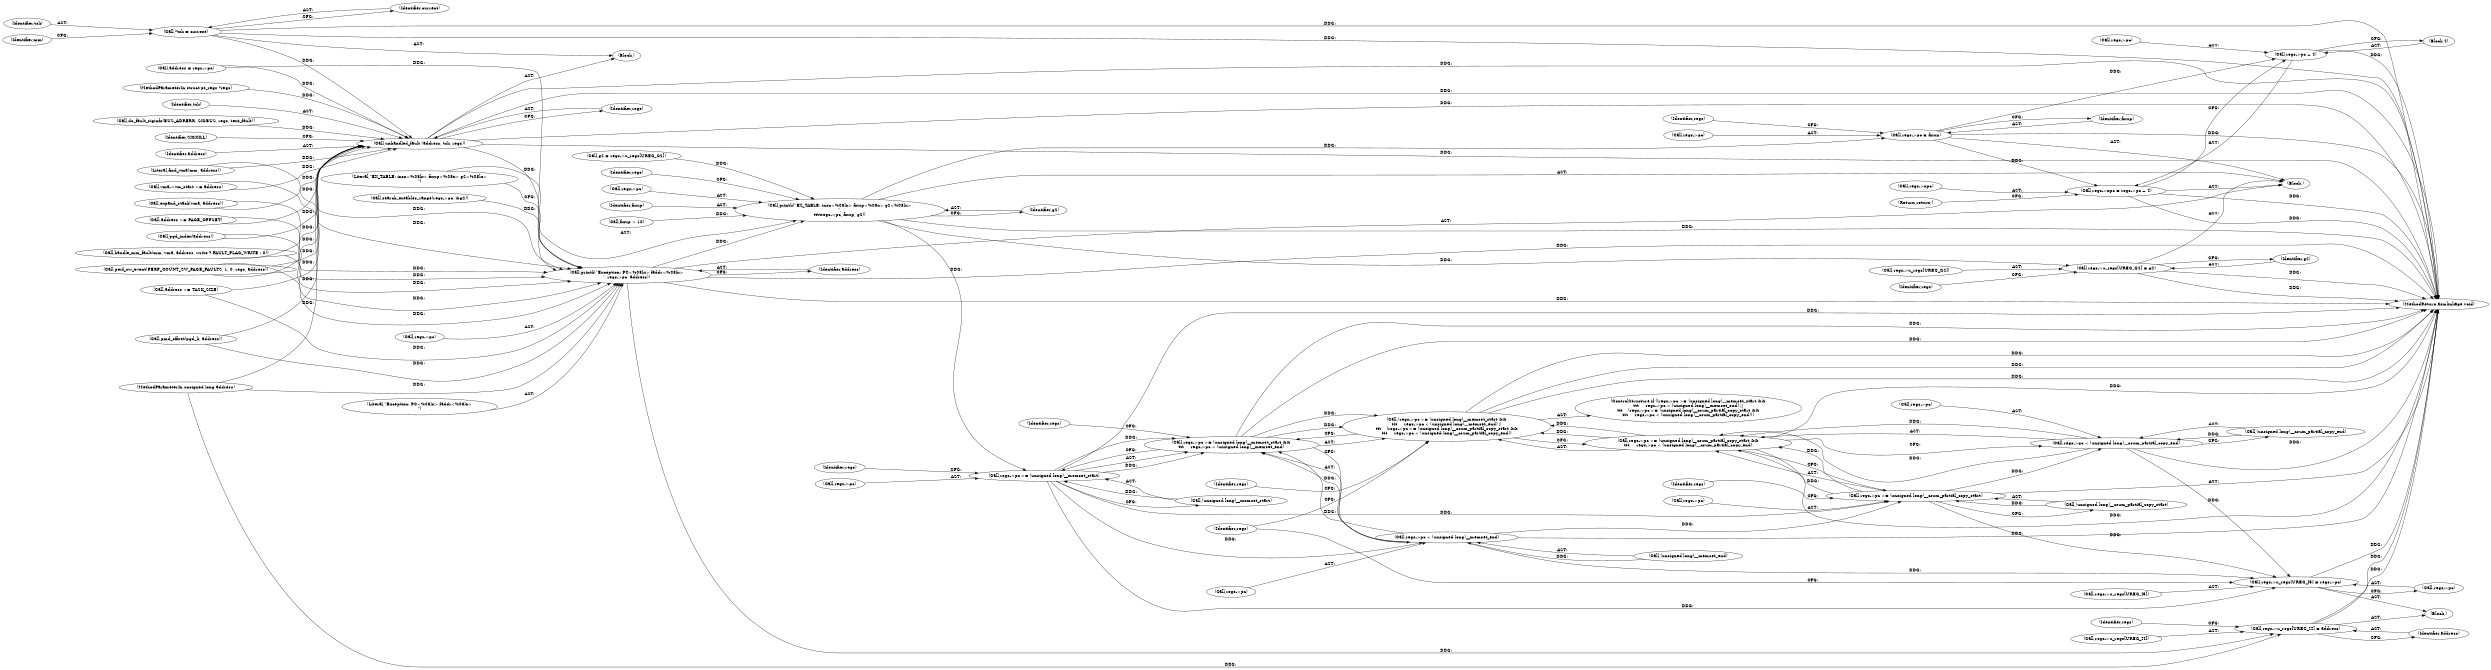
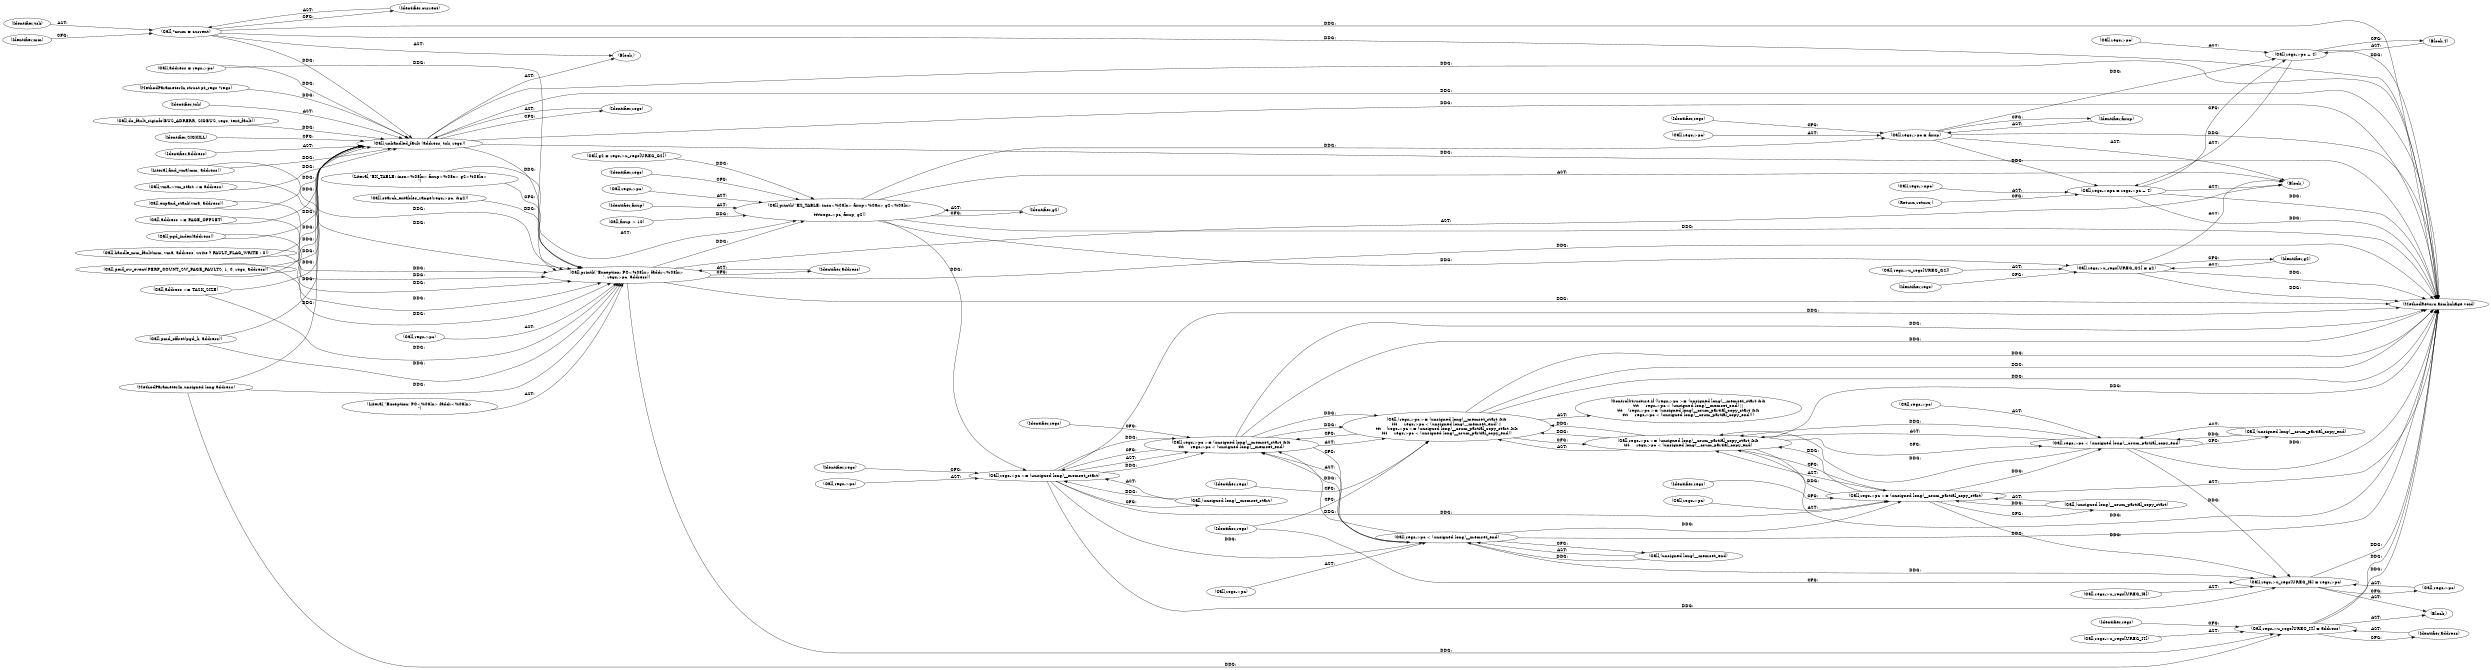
(186, 32) -> (186, 32)
none -> (1570, 547)
